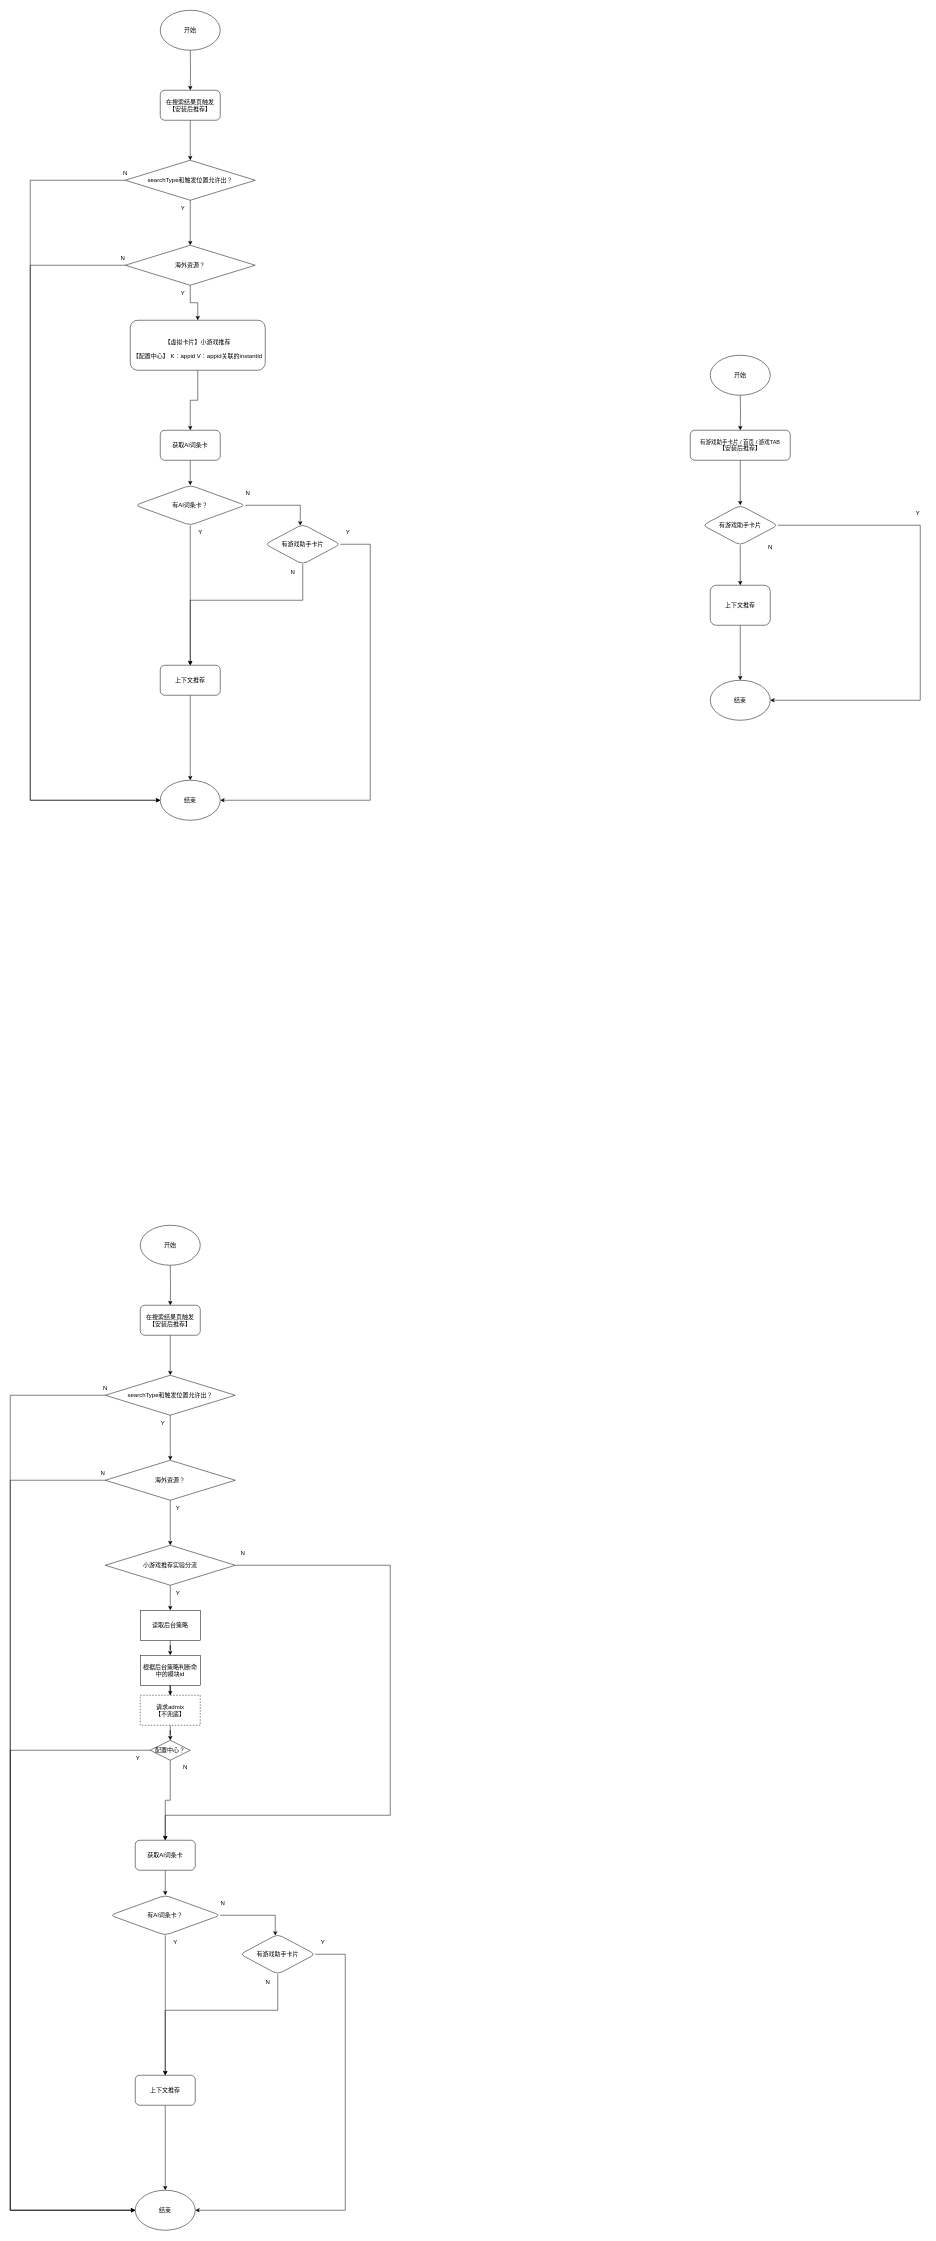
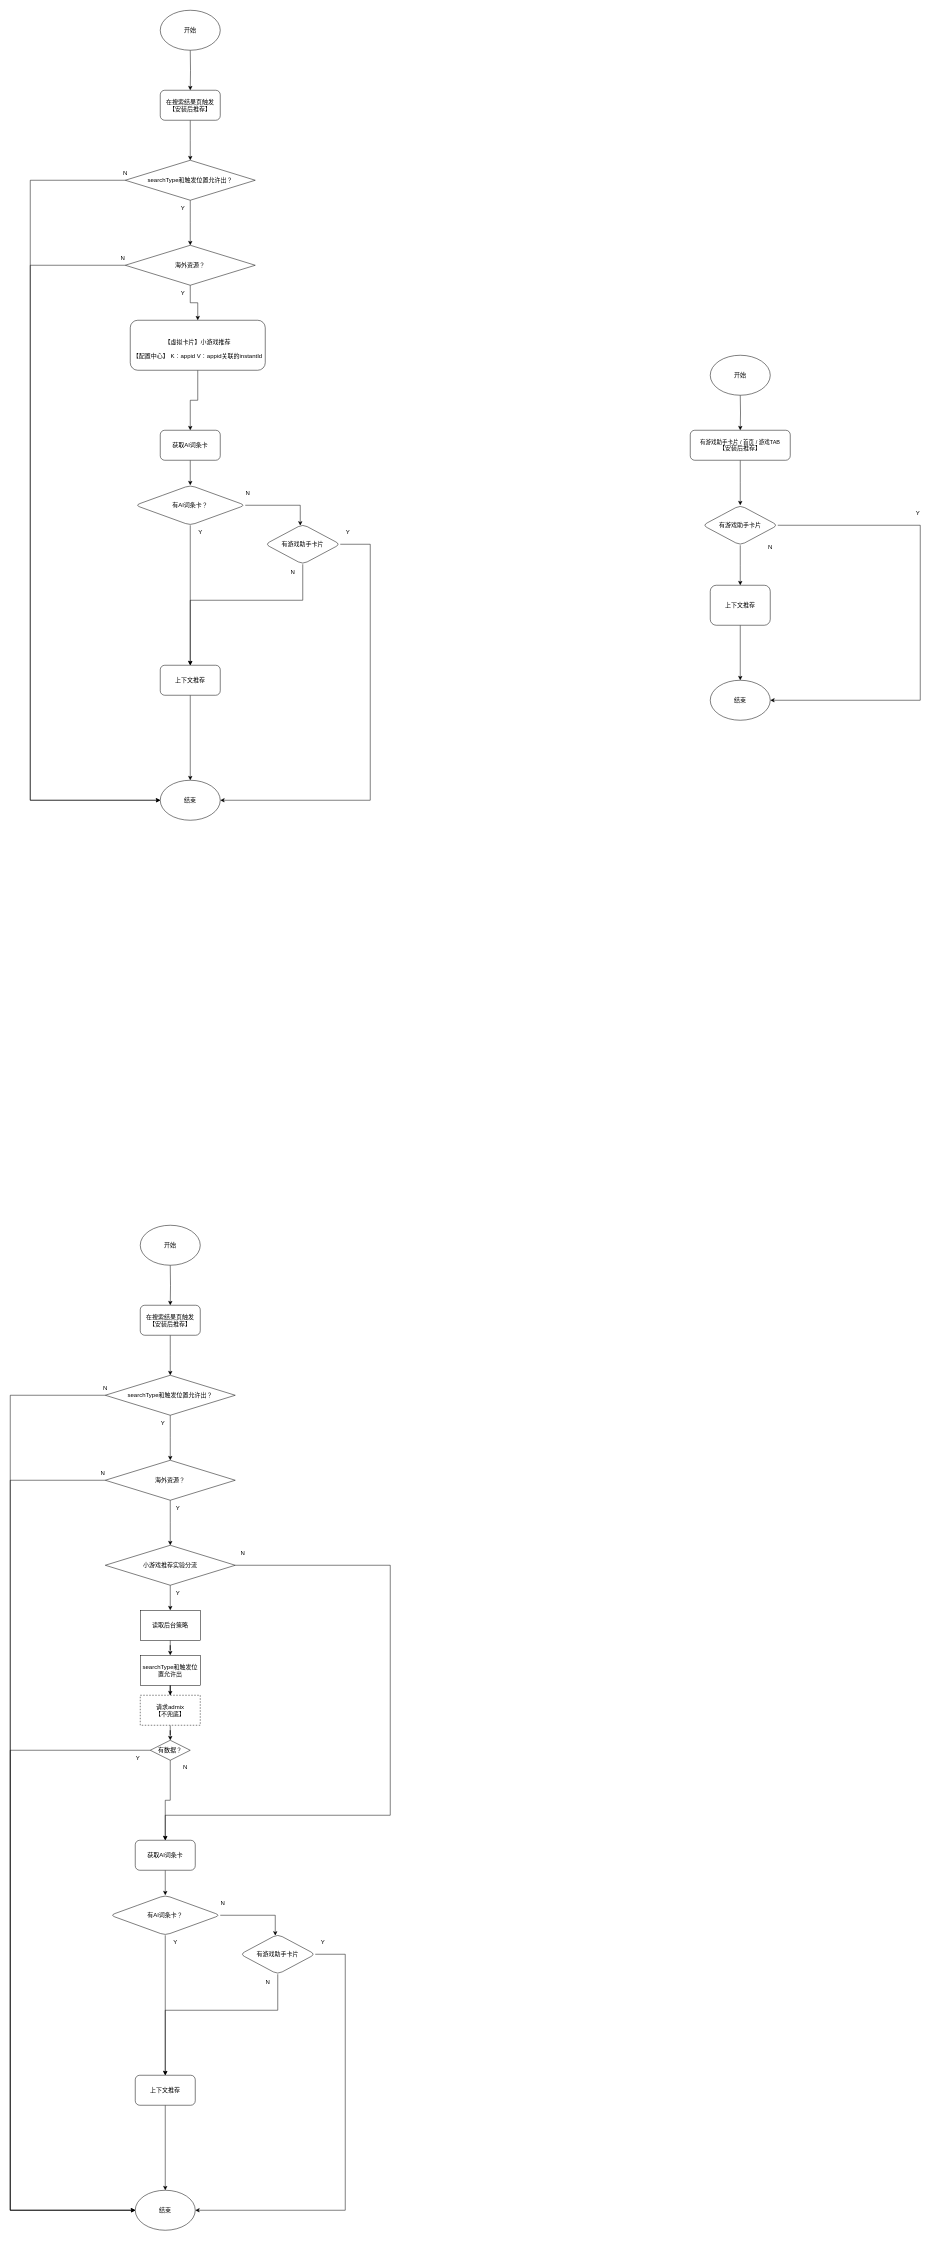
(170, 1670) -> (170, 1670)
(170, 1750) -> (170, 1750)
